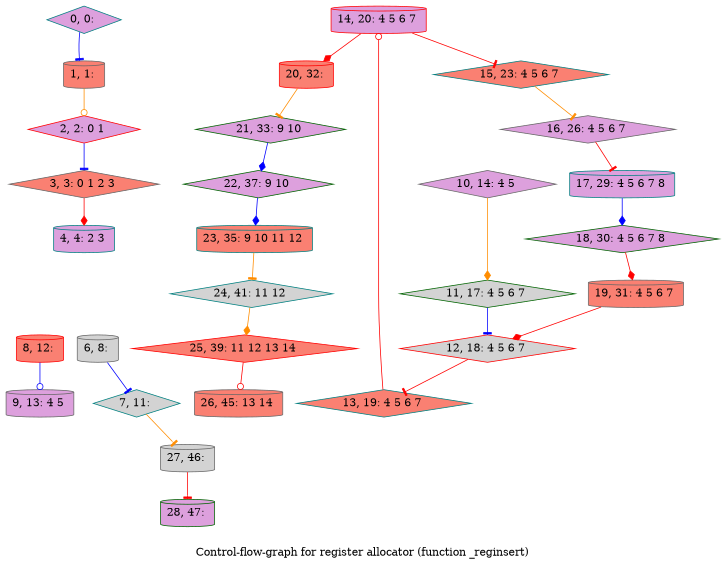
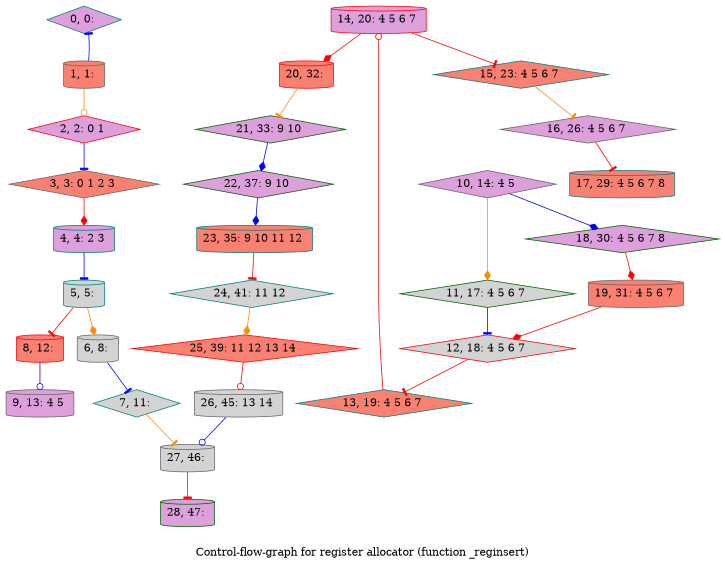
(79, 45) -> (89, 48)
(622, 184) -> (622, 184)
(622, 207) -> (549, 209)
(253, 265) -> (253, 265)
none -> (84, 294)
(239, 403) -> (239, 403)
none -> (215, 429)
